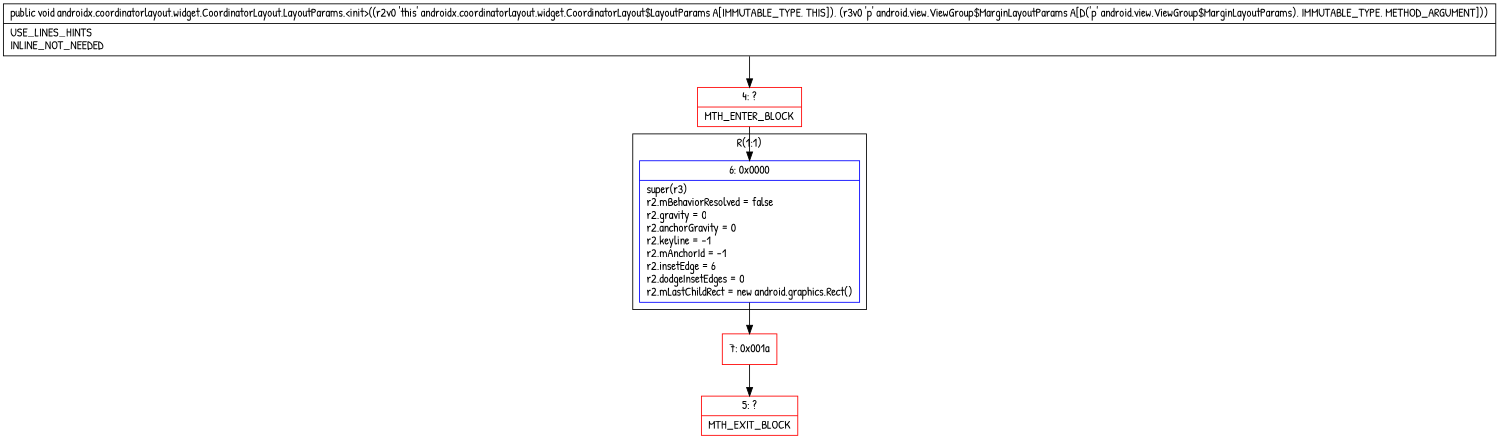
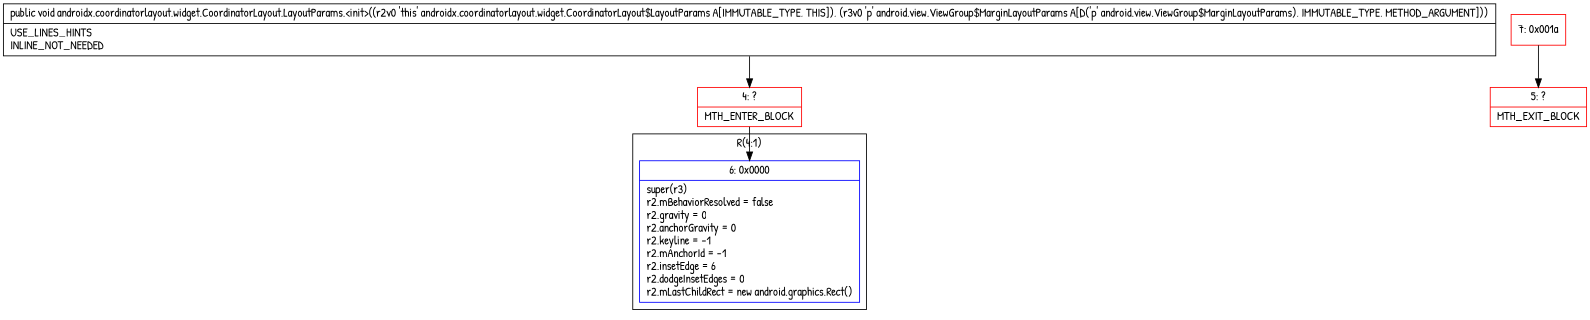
(750, 144) -> (750, 144)
(750, 315) -> none
